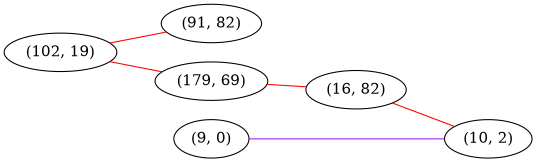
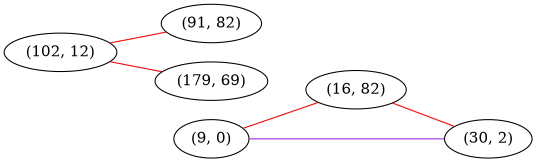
(61, 52) -> (61, 52)
(287, 86) -> (280, 115)
(488, 139) -> (488, 139)
